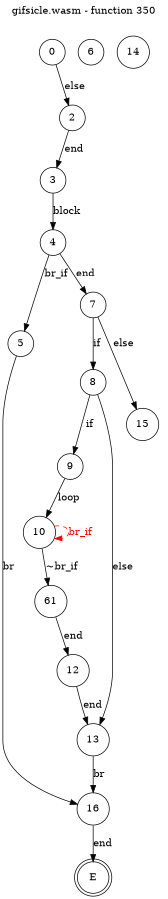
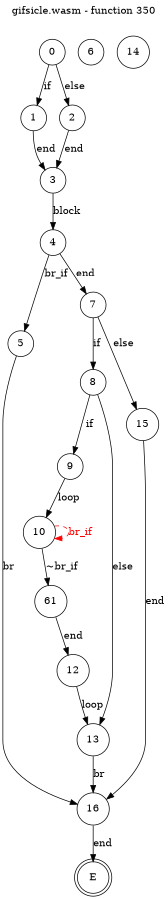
none -> (34, 118)
none -> (145, 623)
(93, 705) -> (93, 705)
